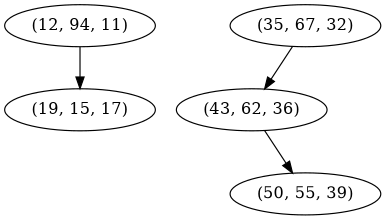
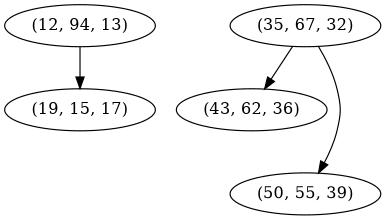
(80, 26) -> (80, 26)
(275, 147) -> (340, 104)
